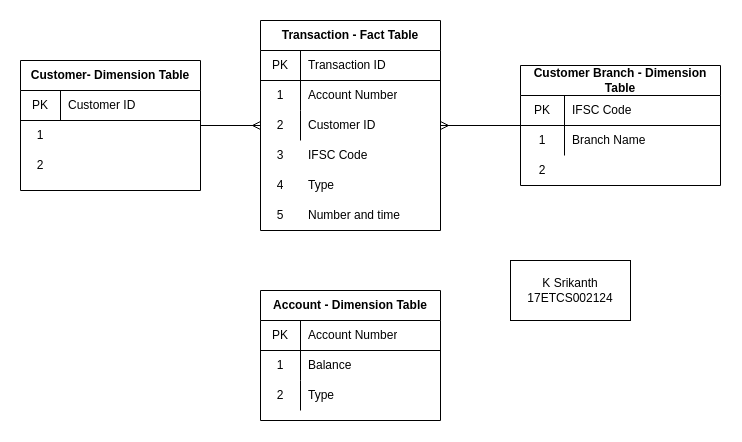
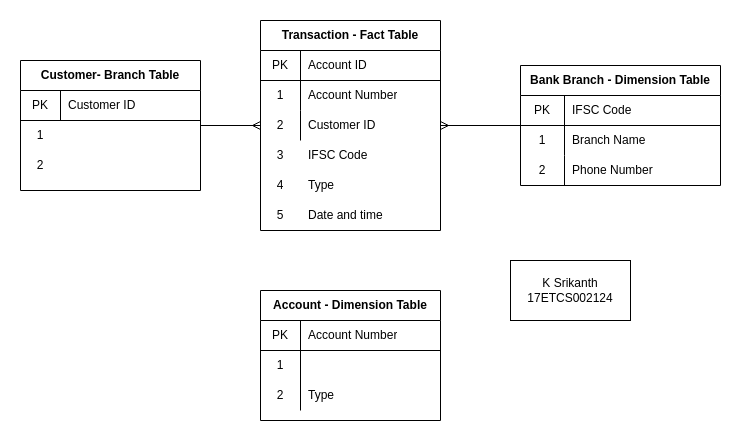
(352, 66) -> (341, 66)
(111, 76) -> (111, 76)
(621, 81) -> (621, 81)
none -> (643, 171)
(354, 216) -> (348, 216)
(371, 366) -> none
